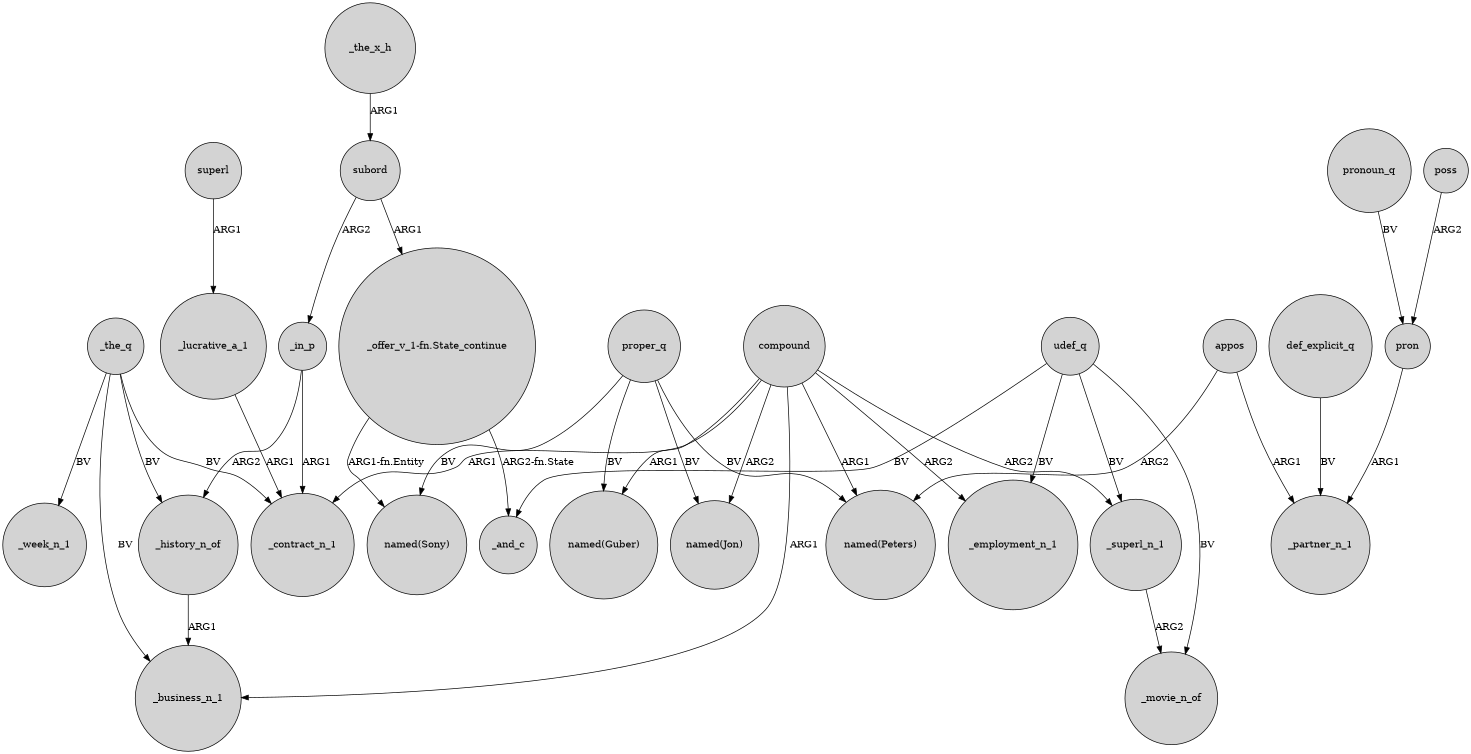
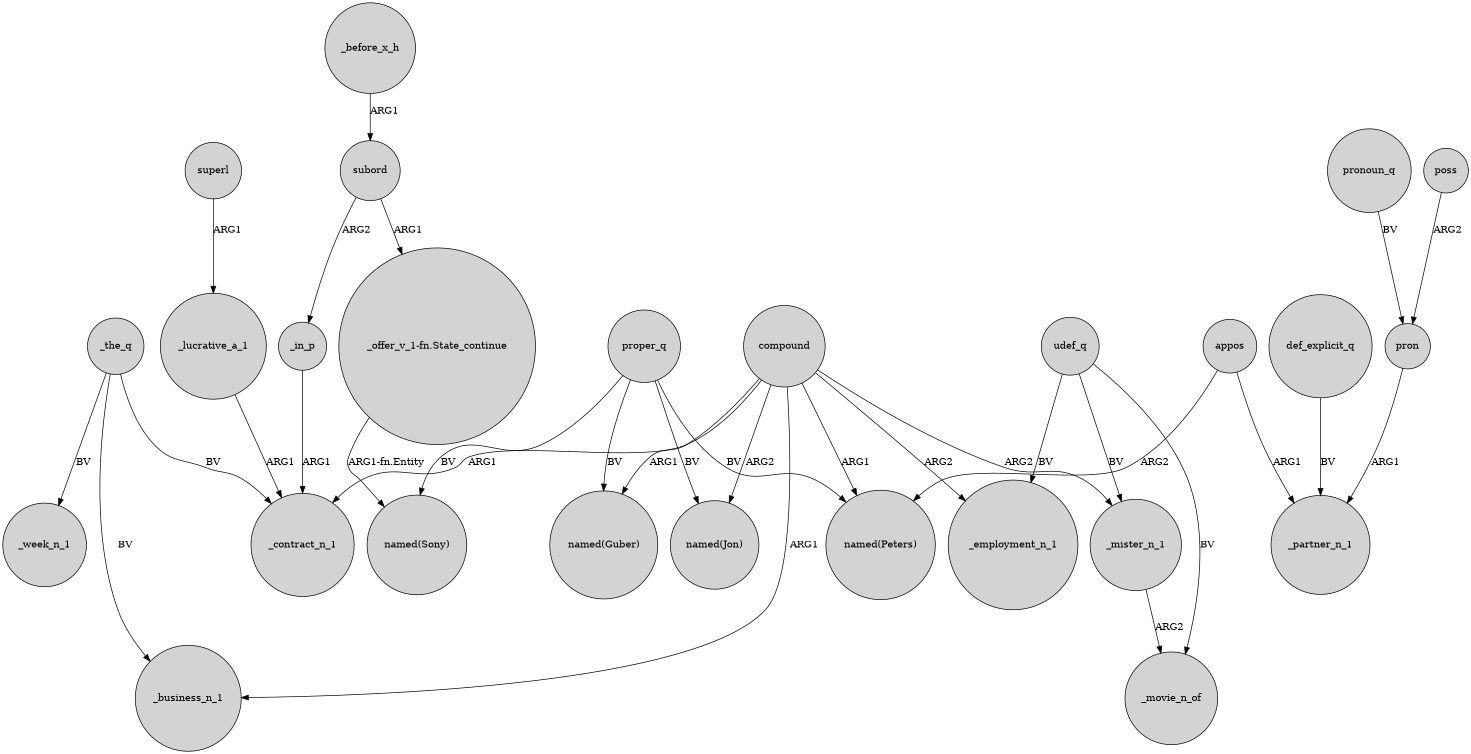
(370, 48) -> (370, 48)
(188, 545) -> none
(508, 545) -> none
(1136, 545) -> (1136, 545)
